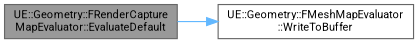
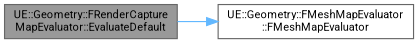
(316, 22) -> (316, 22)
